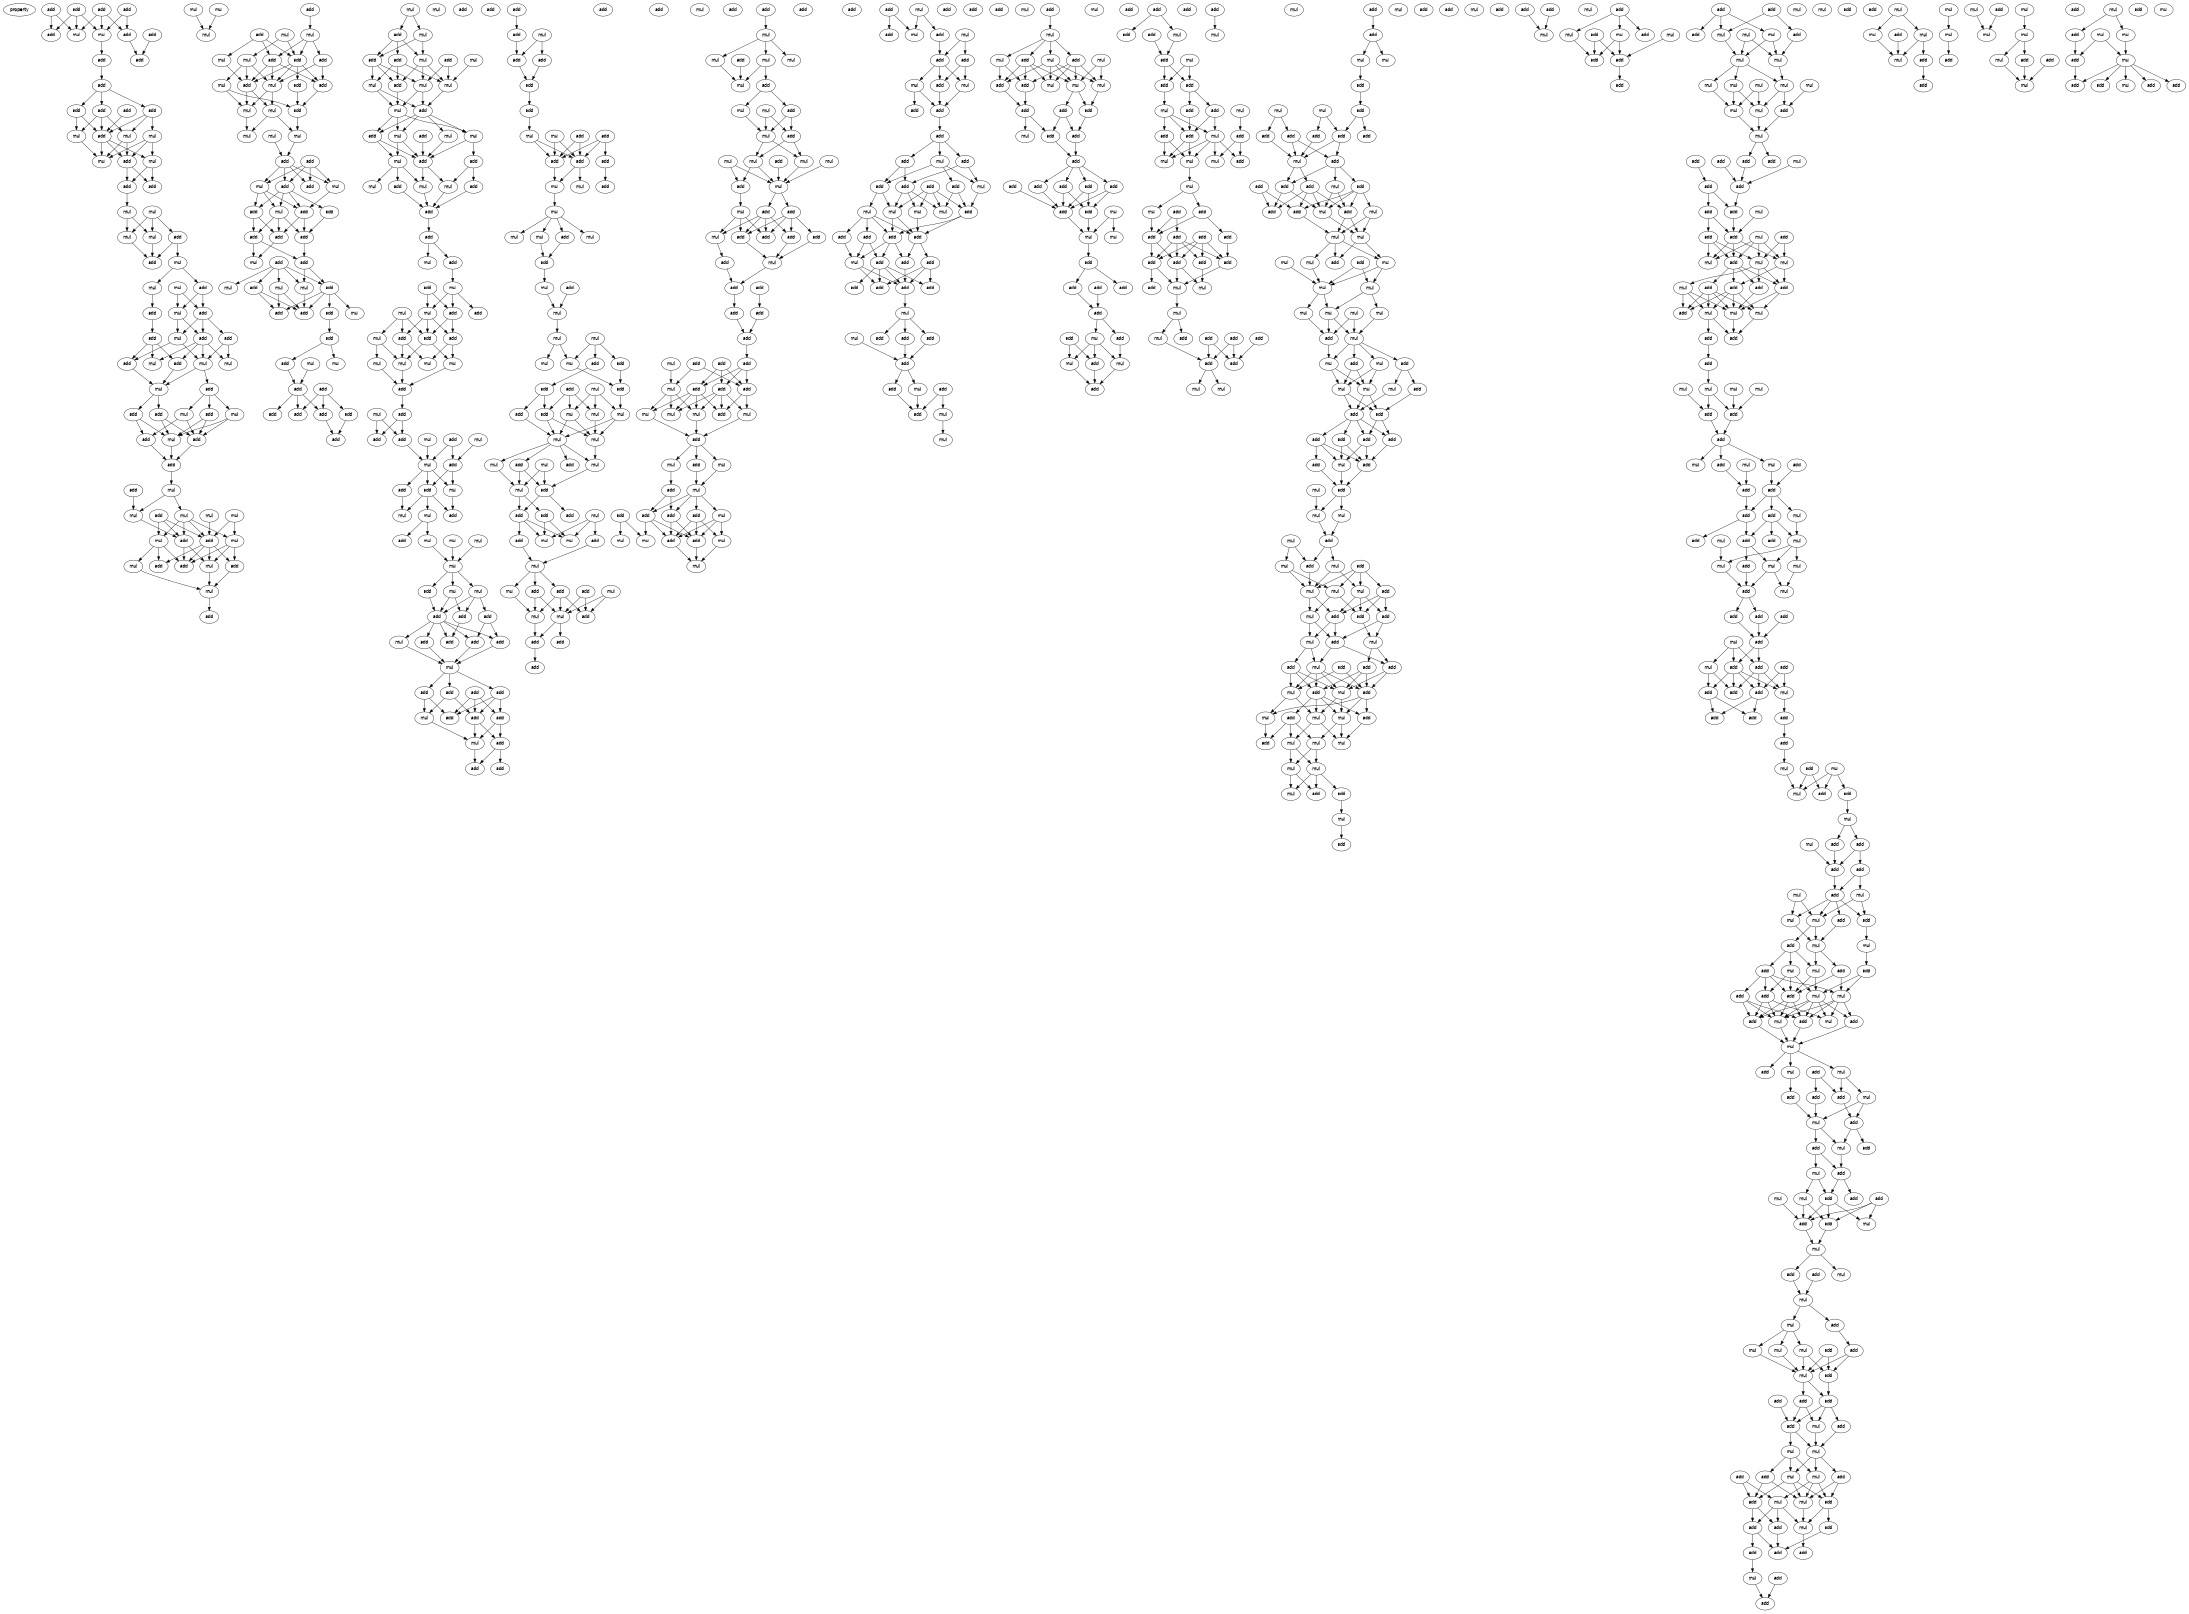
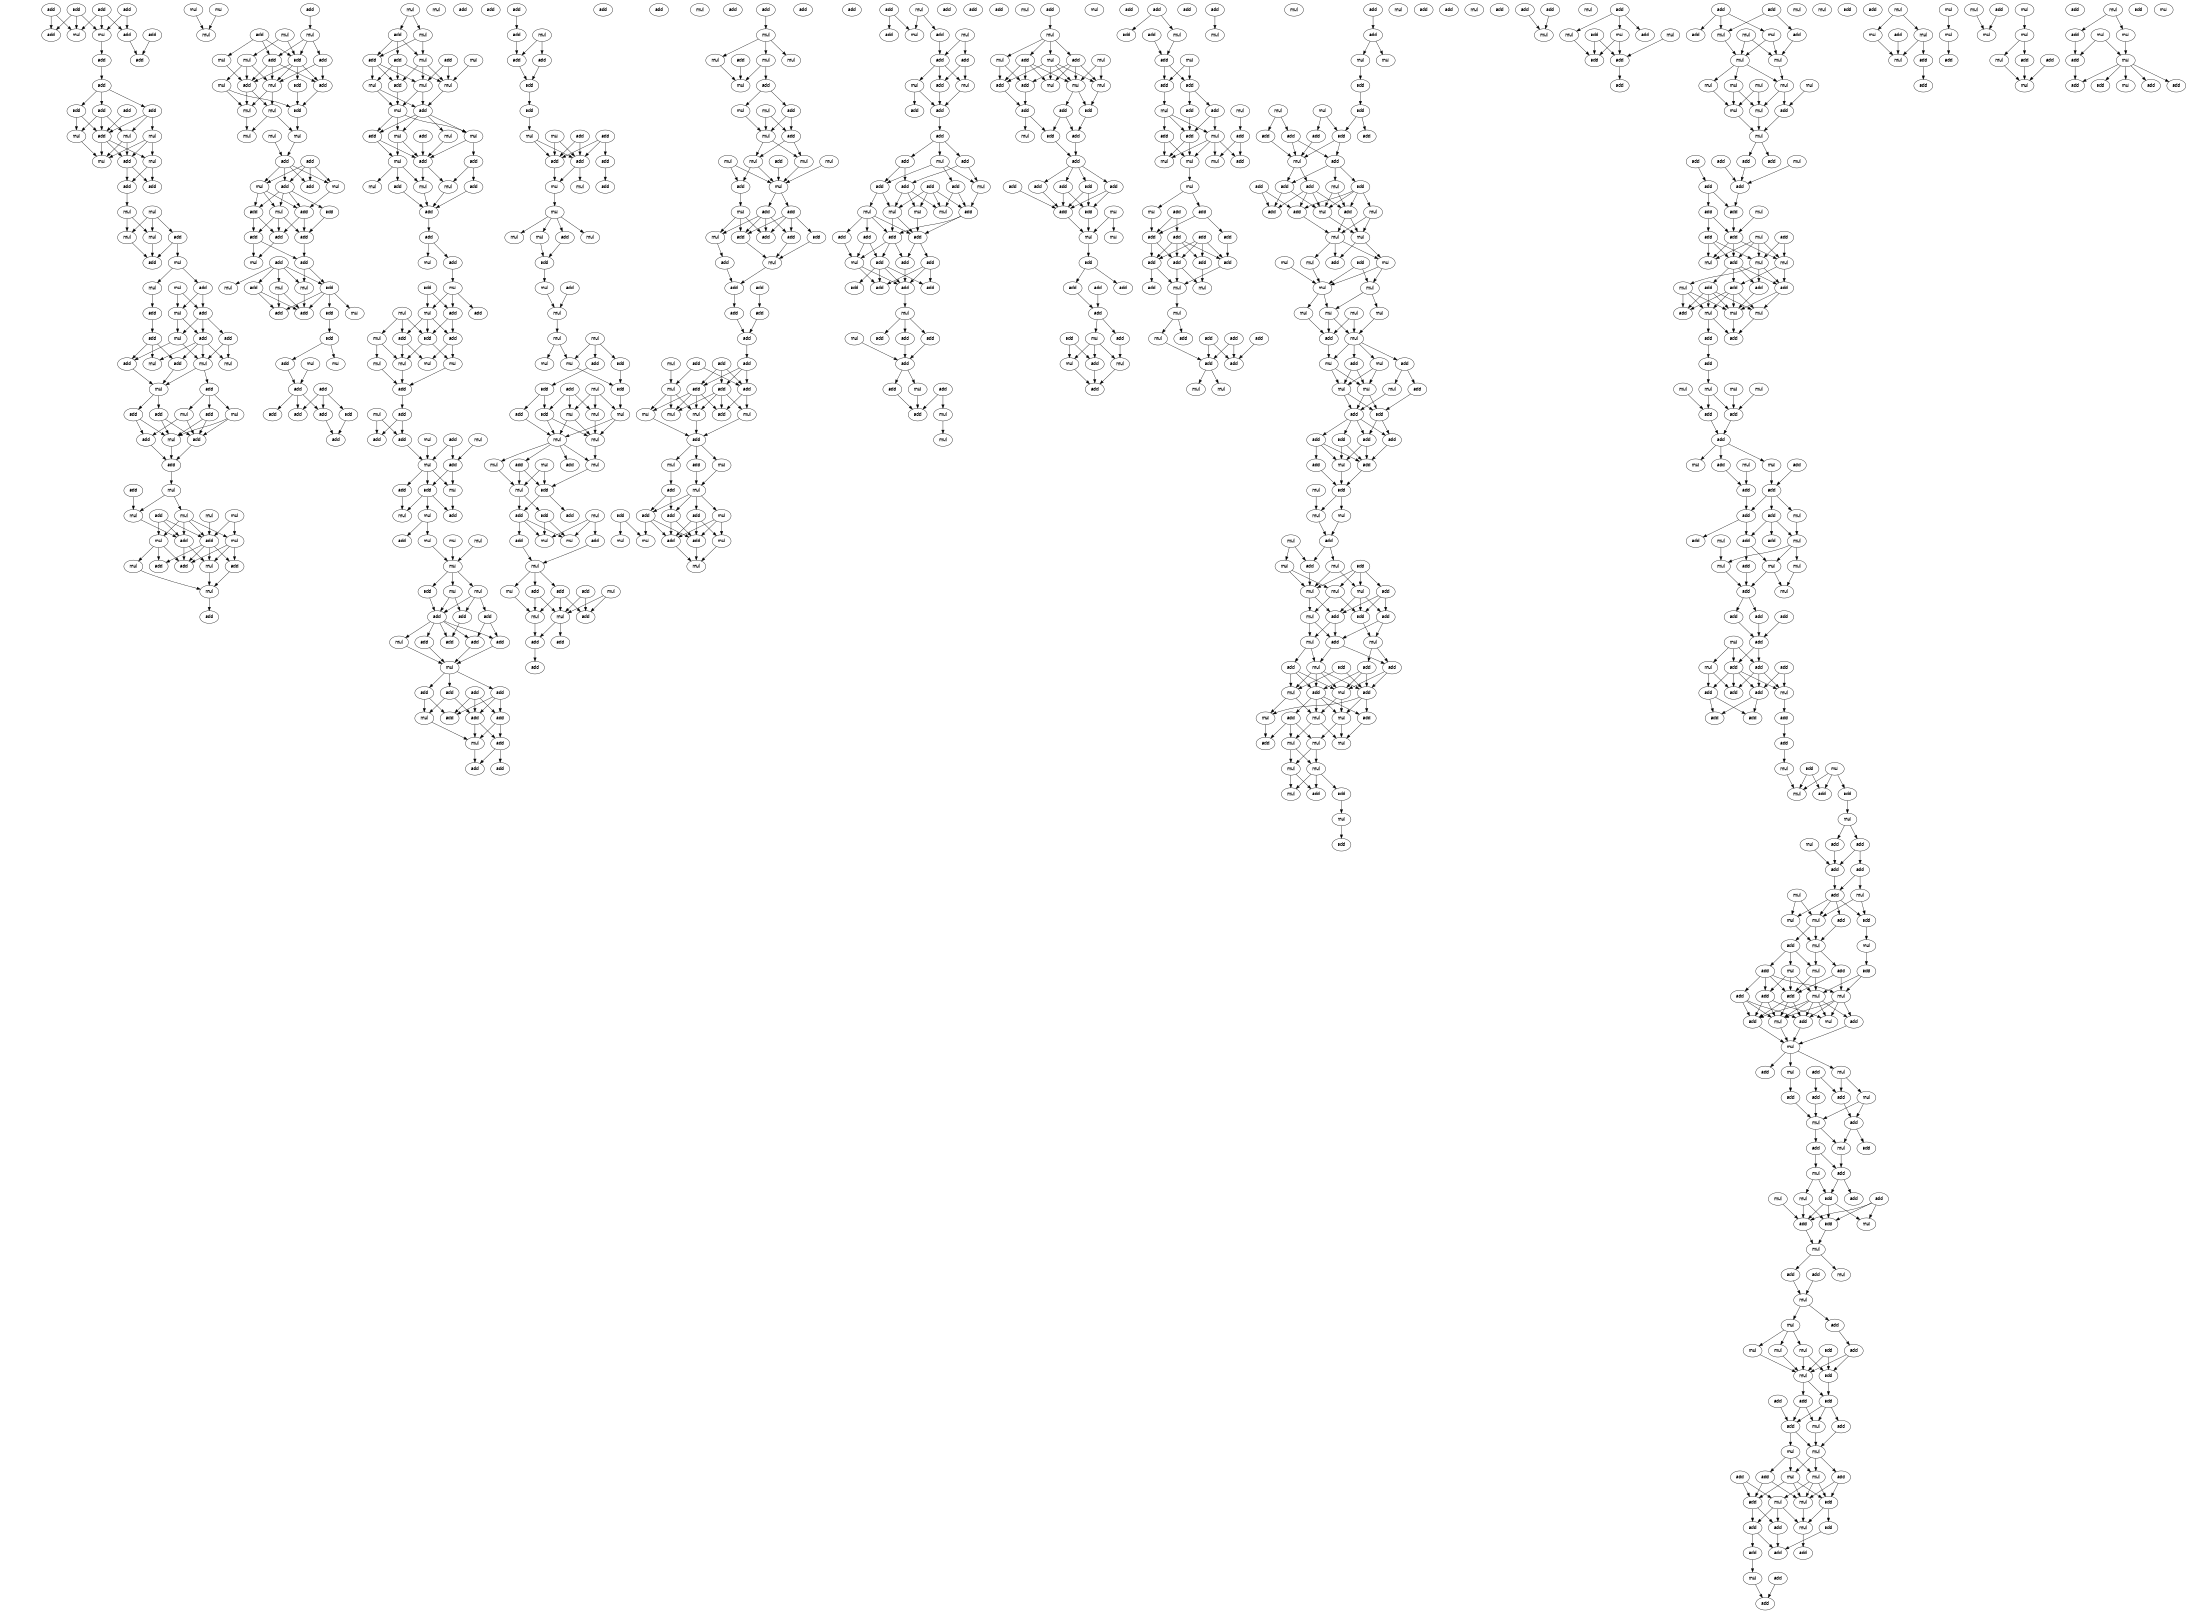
(20, 10) -> none
